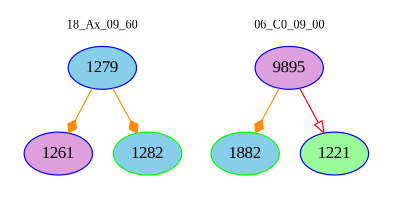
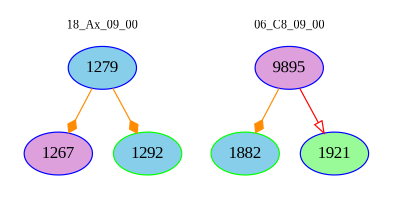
(103, 26) -> (103, 26)
(290, 26) -> (290, 26)
(58, 154) -> (58, 154)
(148, 154) -> (148, 154)
(334, 154) -> (334, 154)
